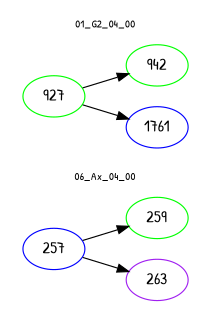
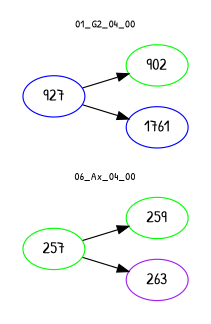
(157, 65) -> (157, 65)
(54, 96) -> (54, 96)
(54, 249) -> (54, 249)
